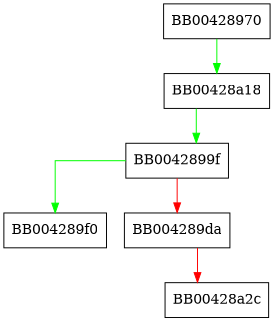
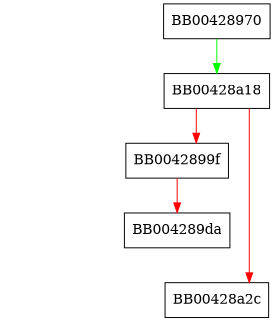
(196, 121) -> (196, 121)
(55, 230) -> none
(197, 260) -> (249, 191)
